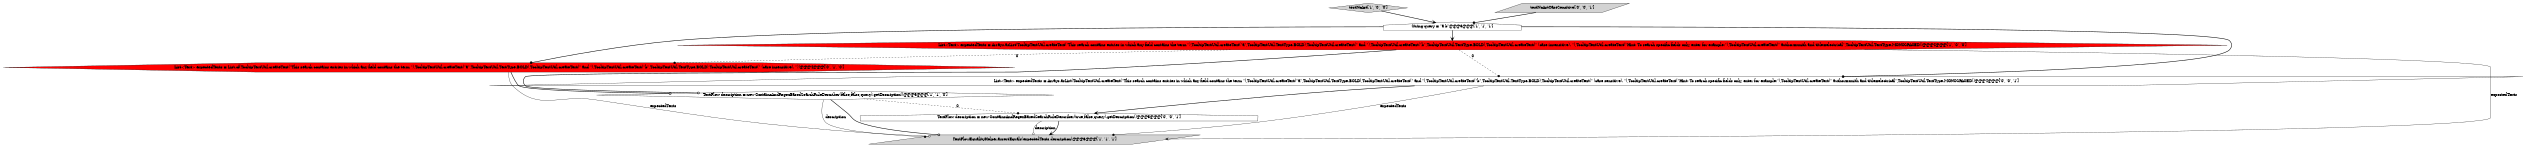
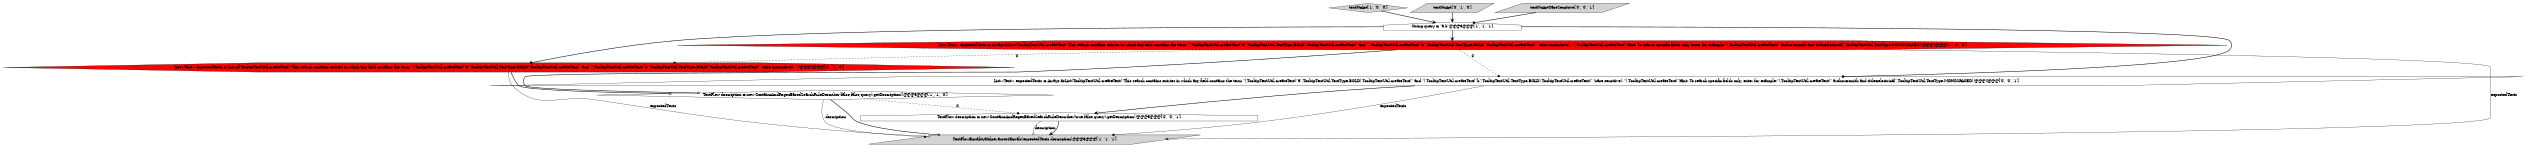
none -> (1452, 8)
